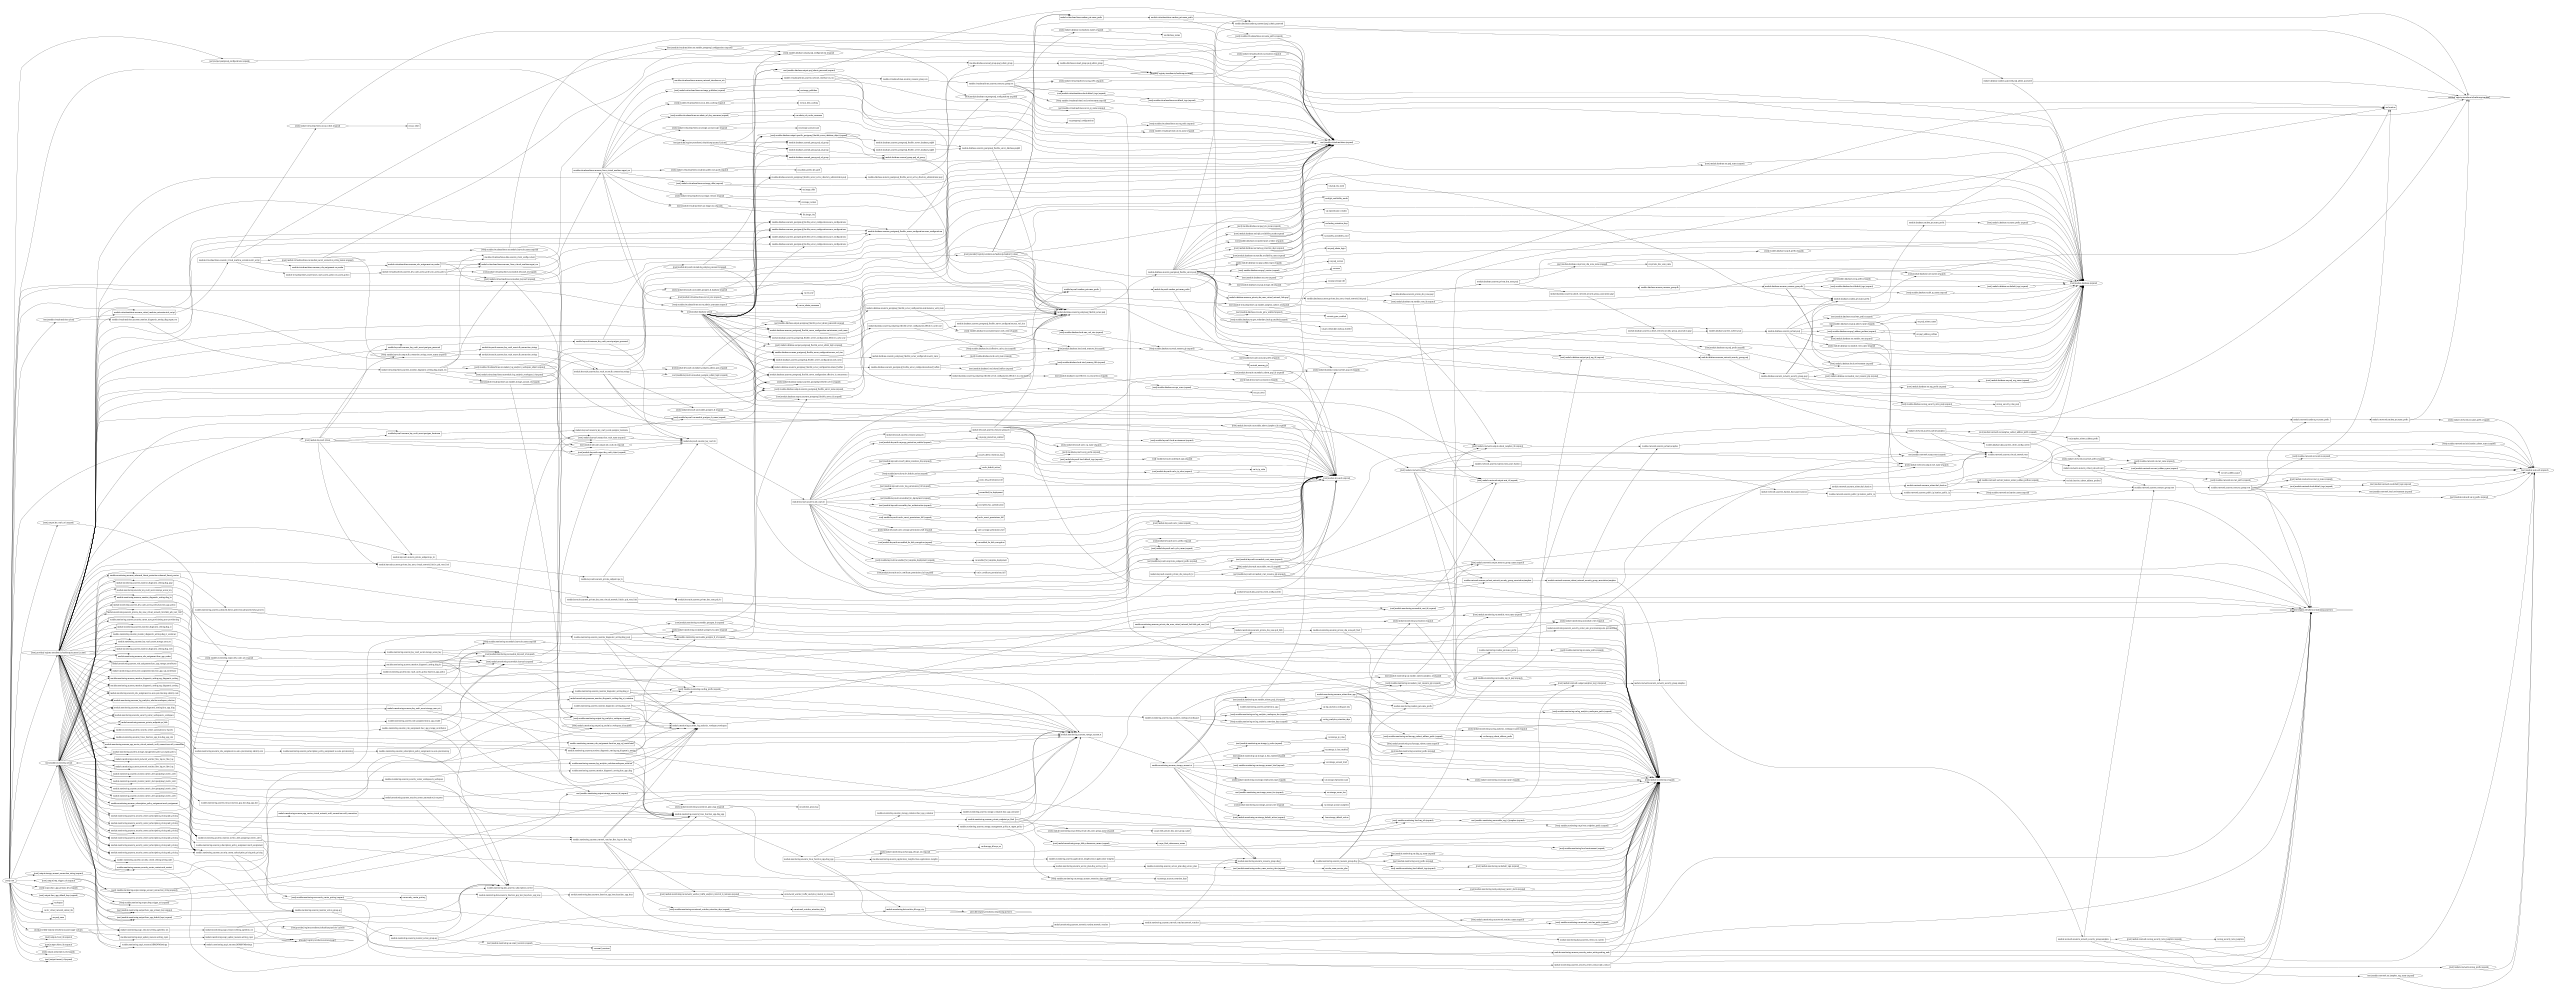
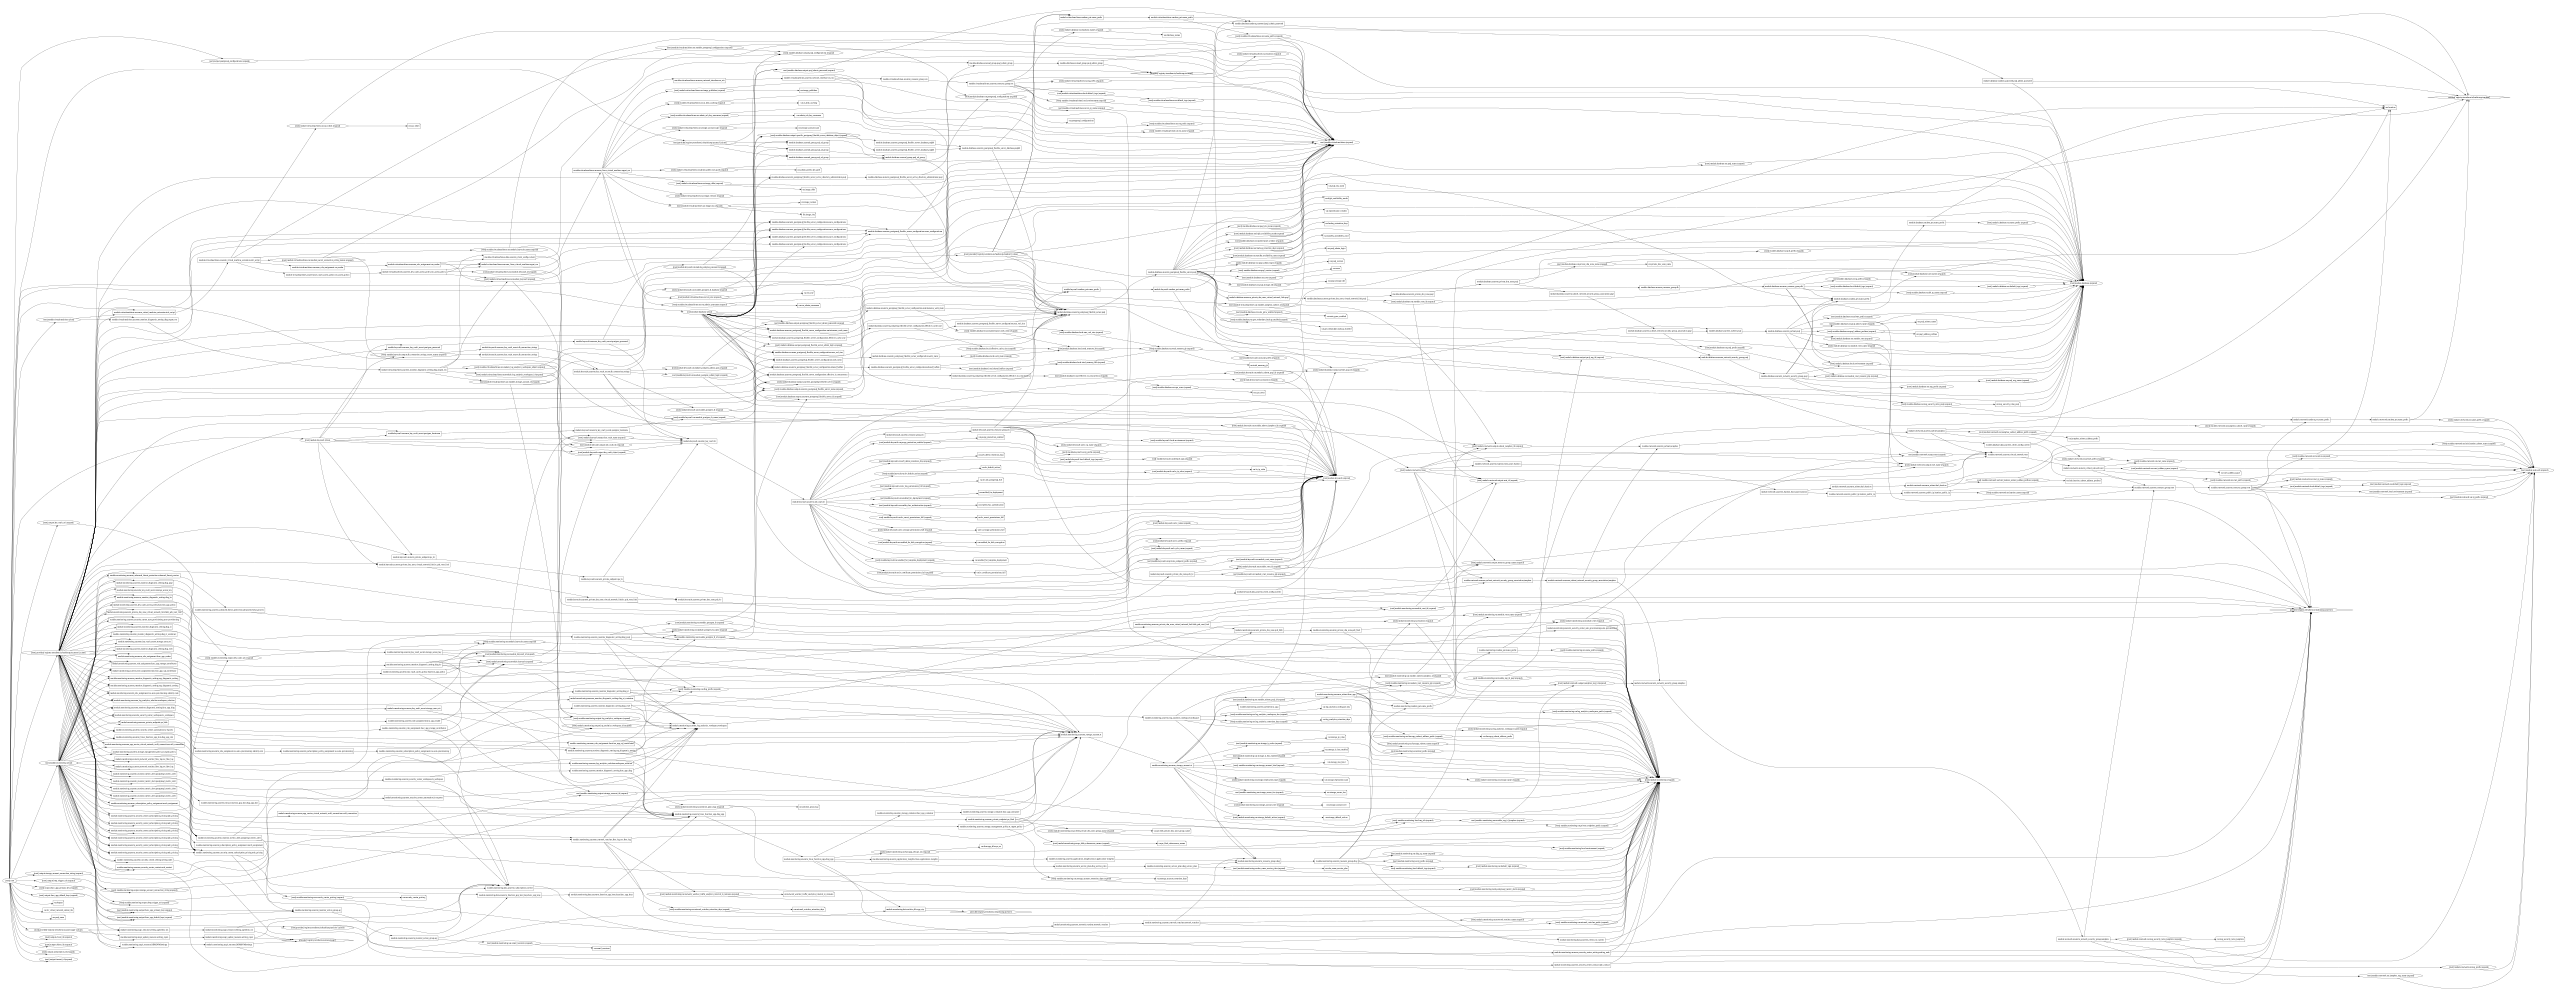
(809, 103) -> (809, 103)
(1807, 103) -> (1828, 87)
(809, 116) -> (809, 116)
none -> (1220, 117)
(762, 200) -> (764, 204)
none -> (1126, 356)
(2051, 382) -> (2062, 378)
none -> (2230, 426)
(991, 480) -> (991, 480)
(1130, 485) -> (1294, 473)
none -> (2477, 491)
(1378, 577) -> (1382, 568)
(1538, 595) -> (1464, 773)
(369, 660) -> (365, 649)
(1336, 762) -> (1336, 762)
(1336, 805) -> (1336, 805)
(1336, 818) -> (1336, 818)
(328, 876) -> (277, 853)
